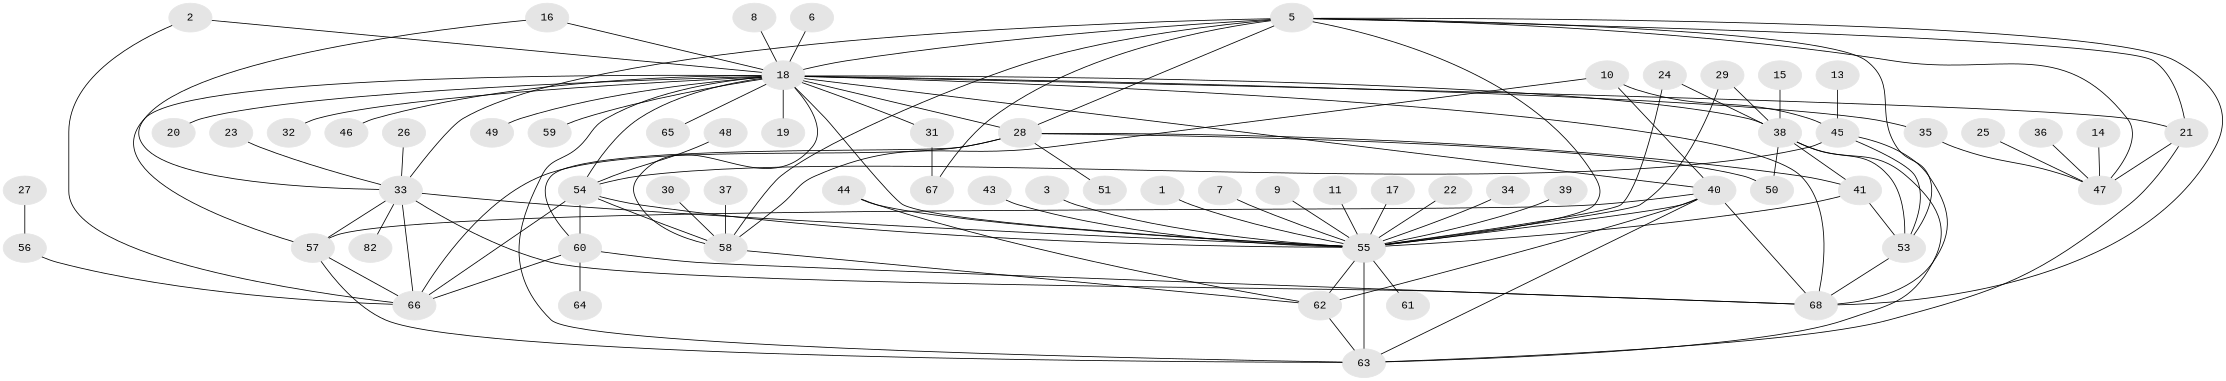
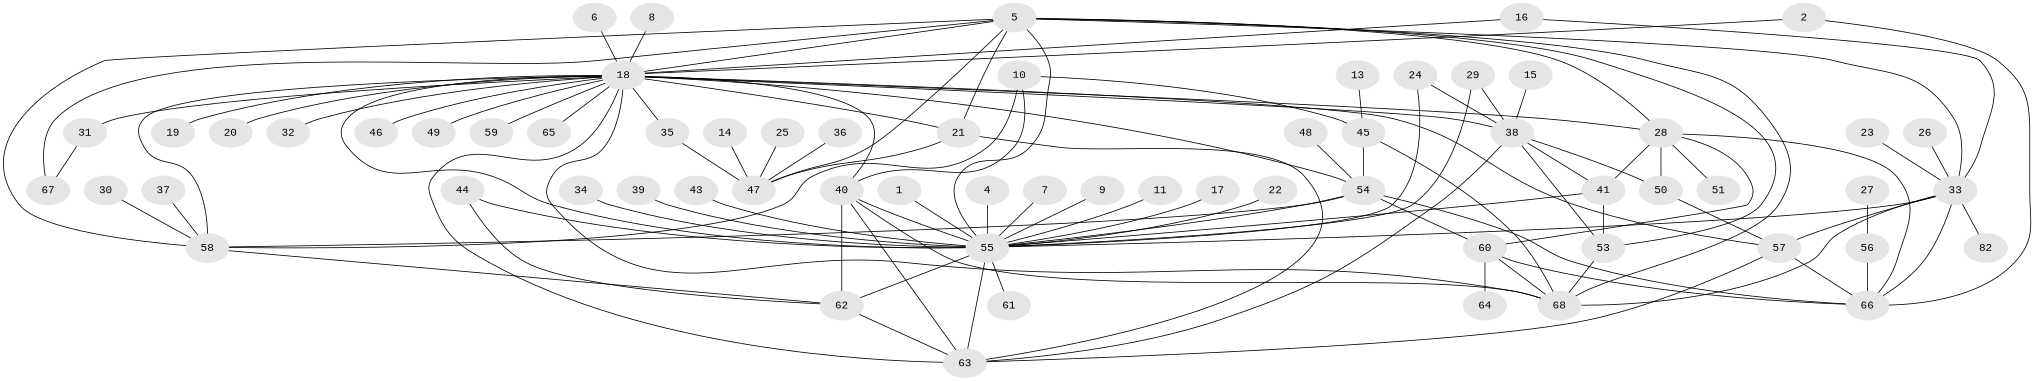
(1912, 172) -> none
(1047, 190) -> (987, 190)
(1011, 210) -> (1735, 226)
